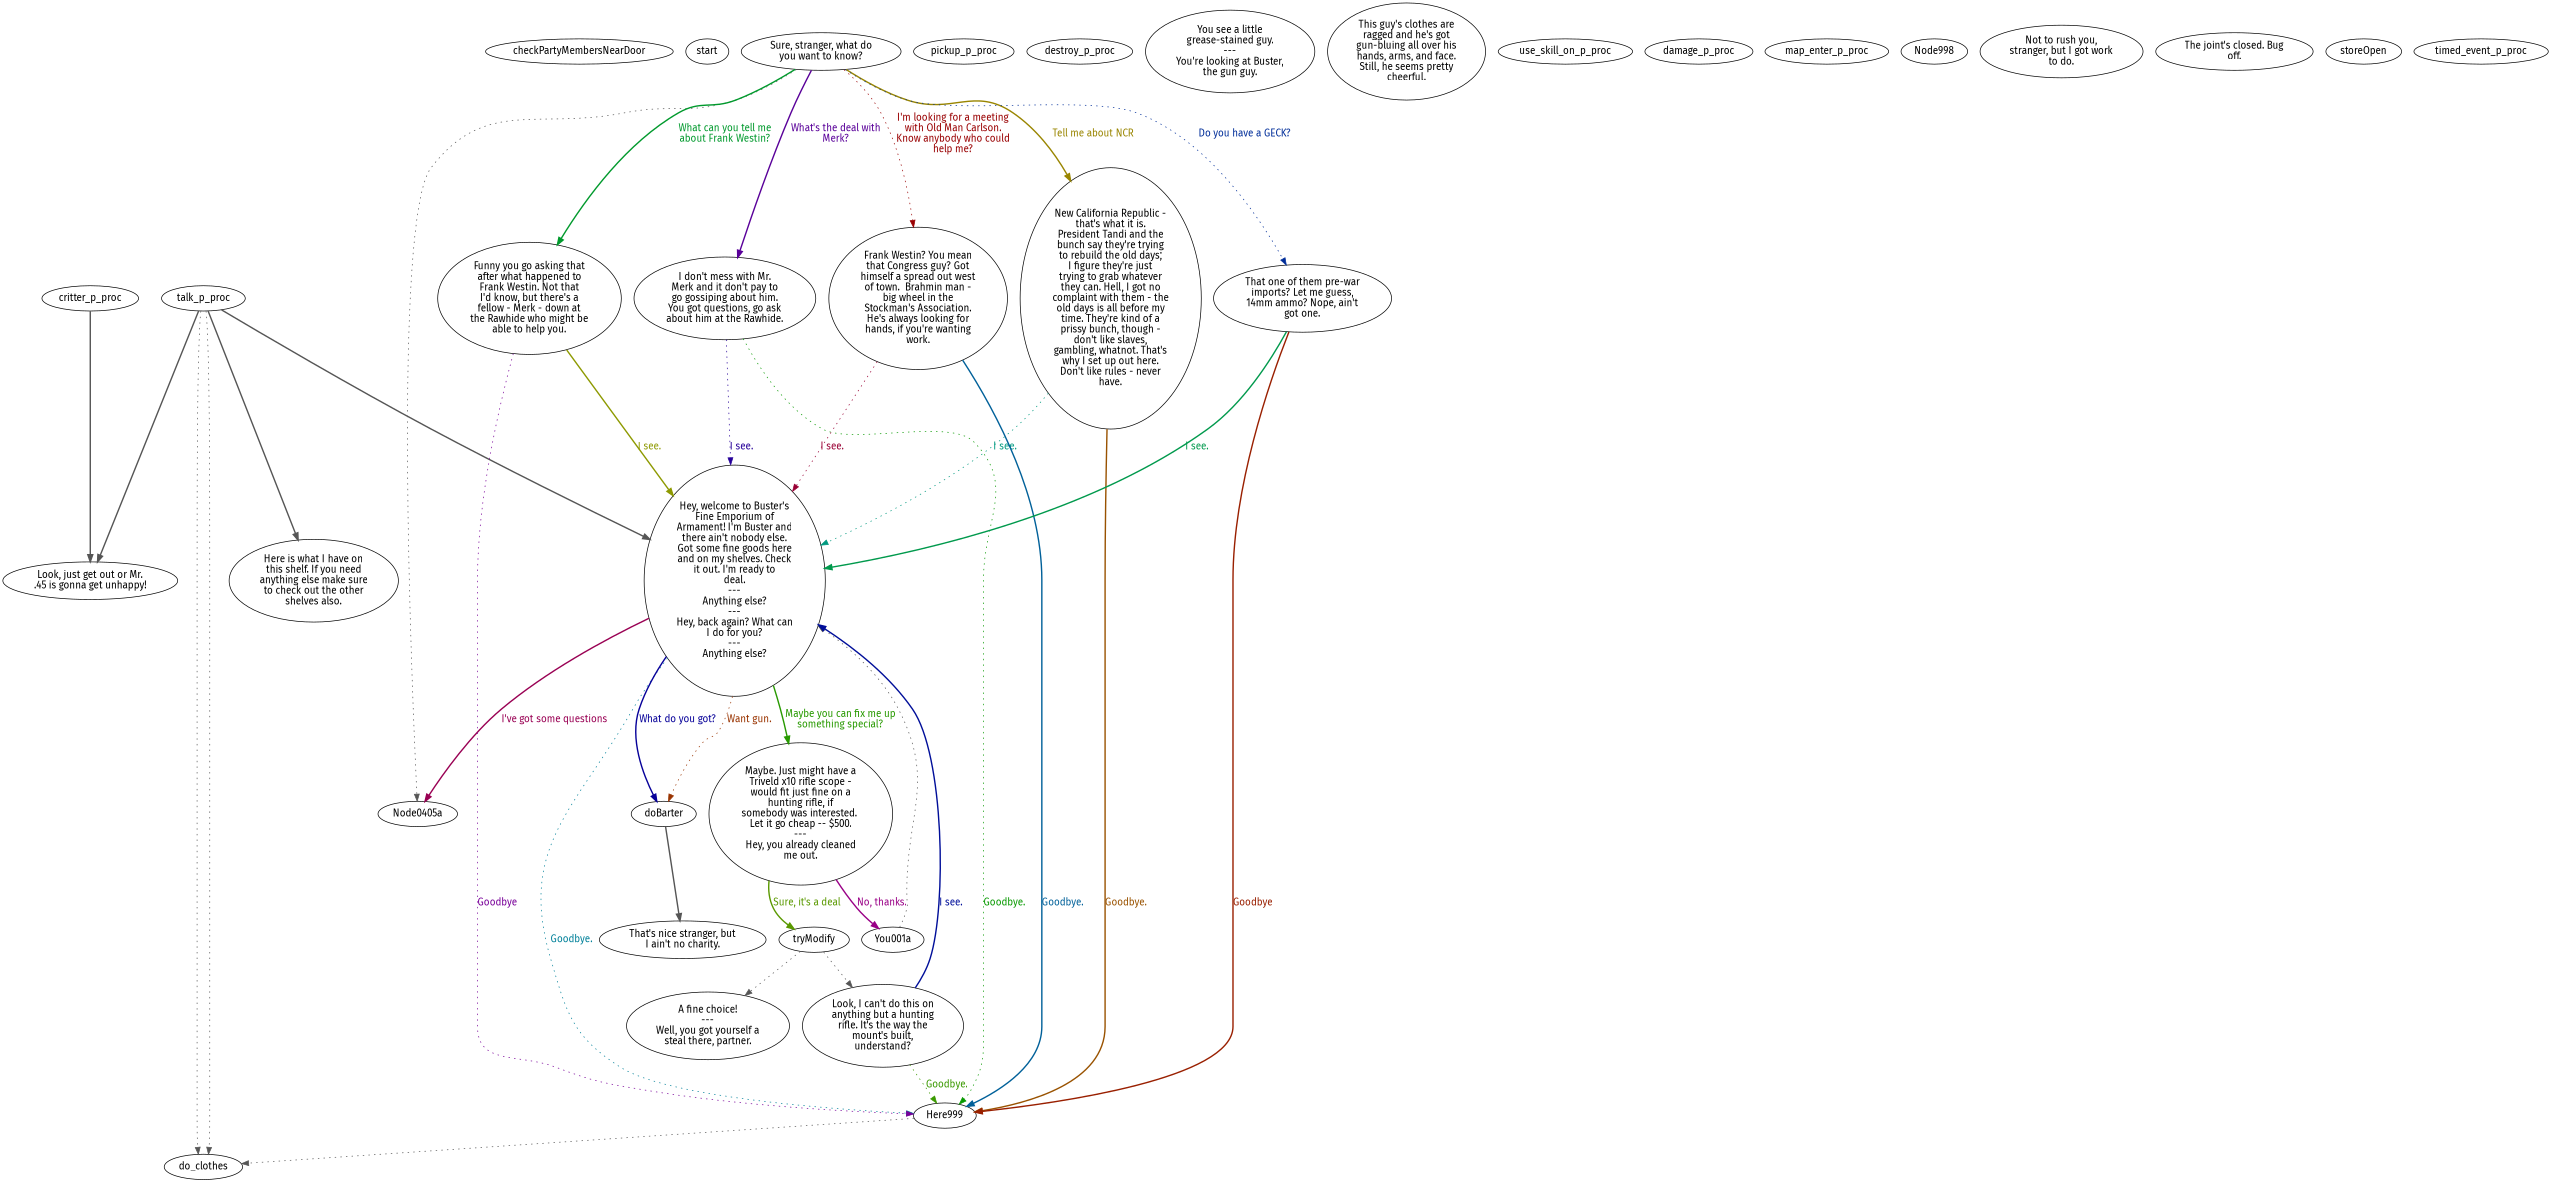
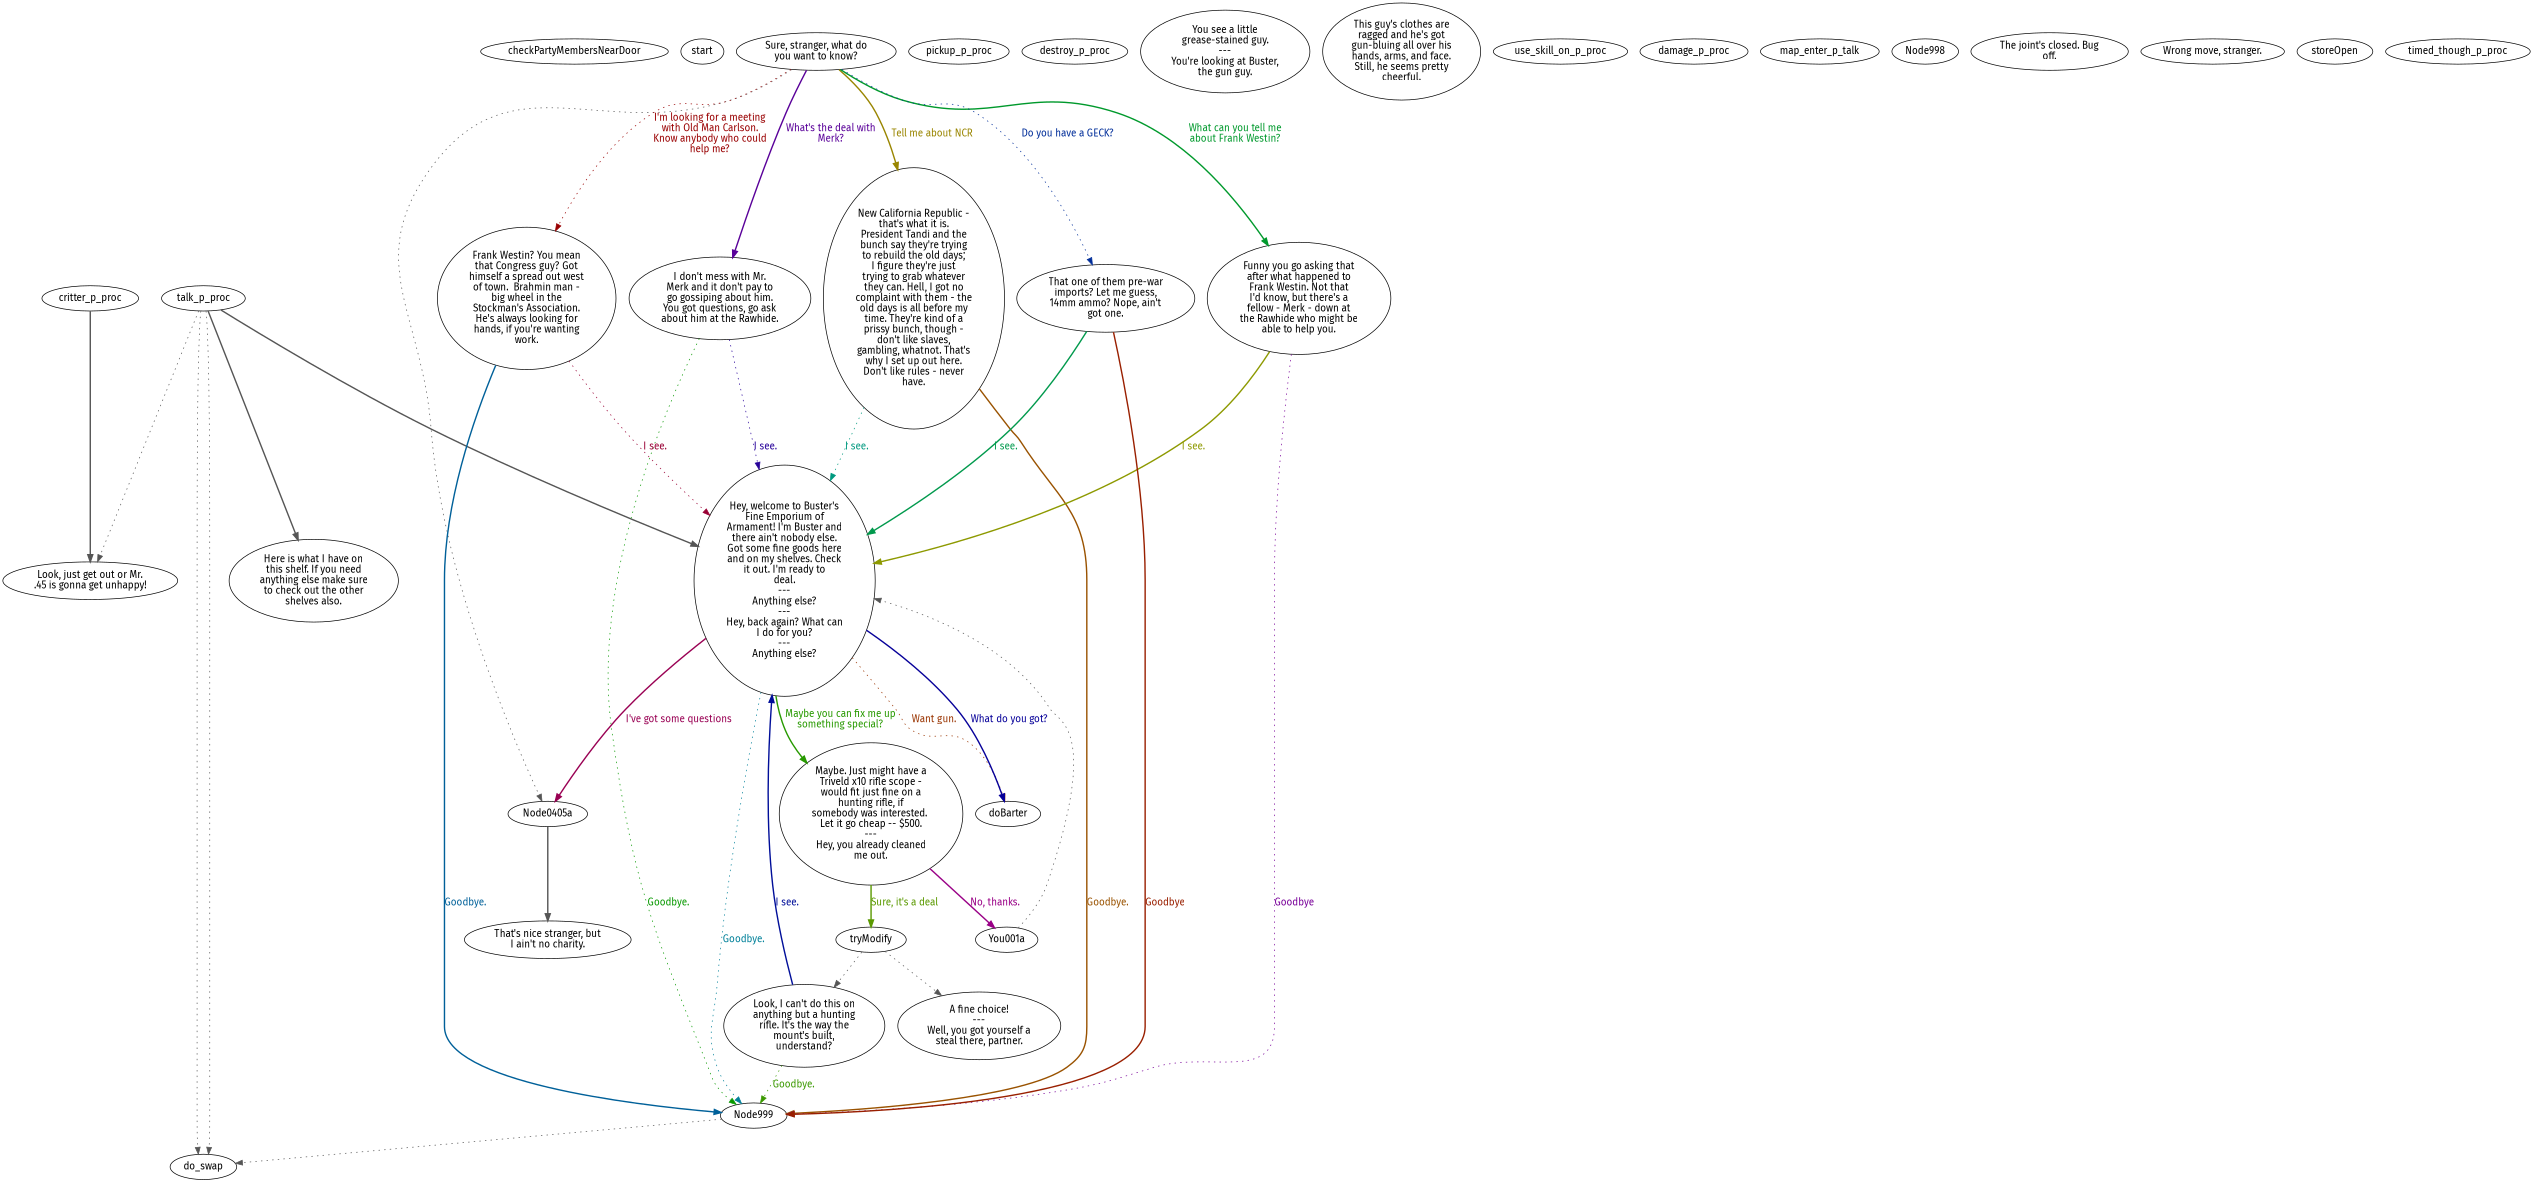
(1827, 52) -> (1820, 52)
(2062, 52) -> none
none -> (2213, 52)
(2481, 52) -> (2458, 52)
(149, 433) -> (149, 433)
(672, 870) -> (548, 870)
(945, 1116) -> (754, 1116)
(203, 1167) -> (203, 1167)
